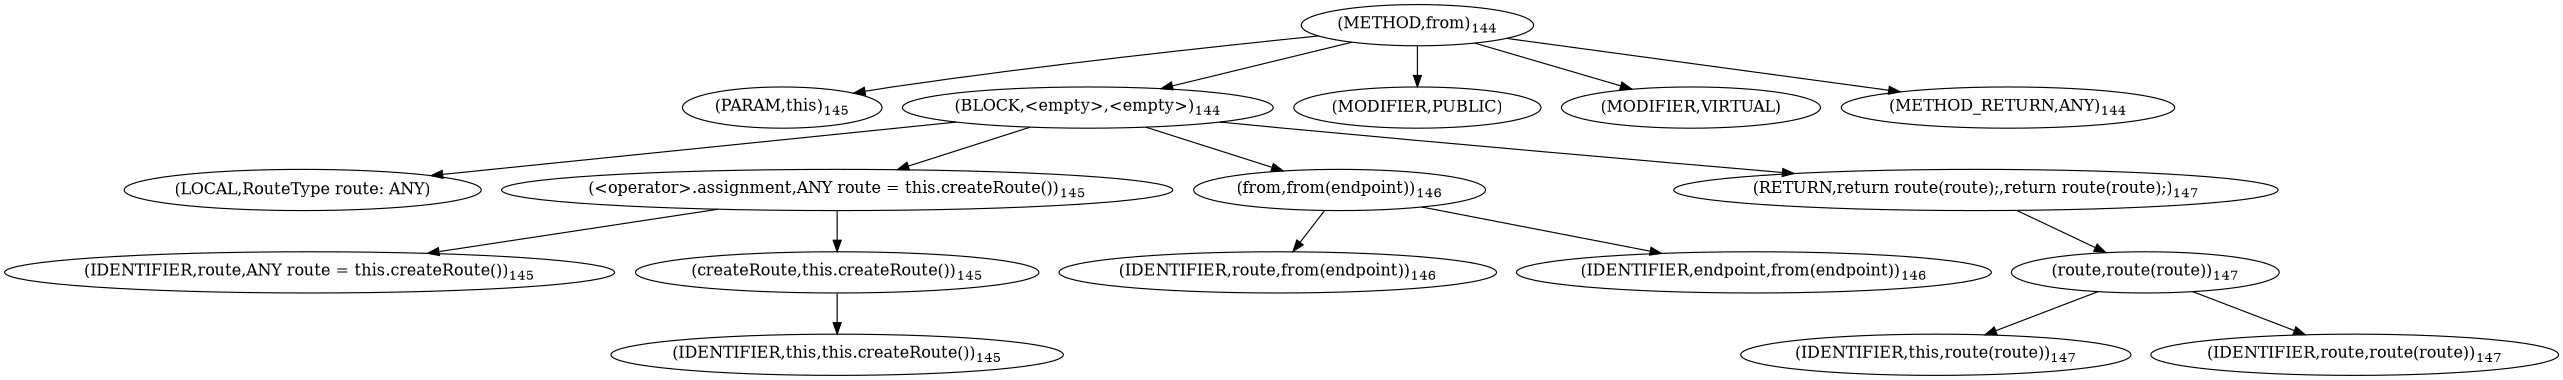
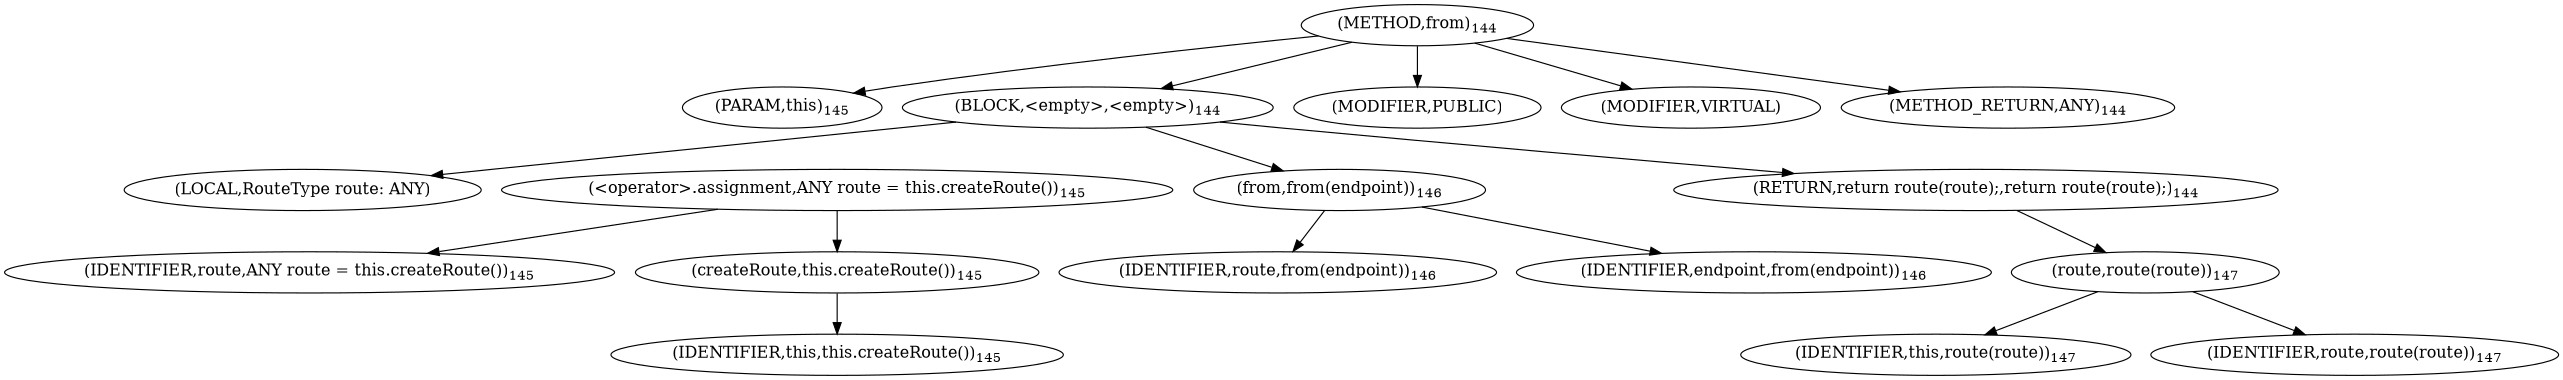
(969, 147) -> none
(2186, 188) -> (2186, 188)
